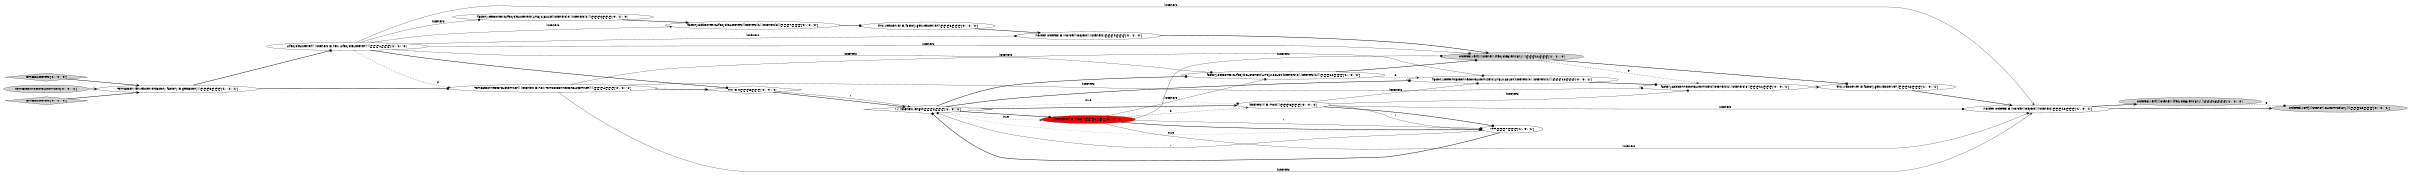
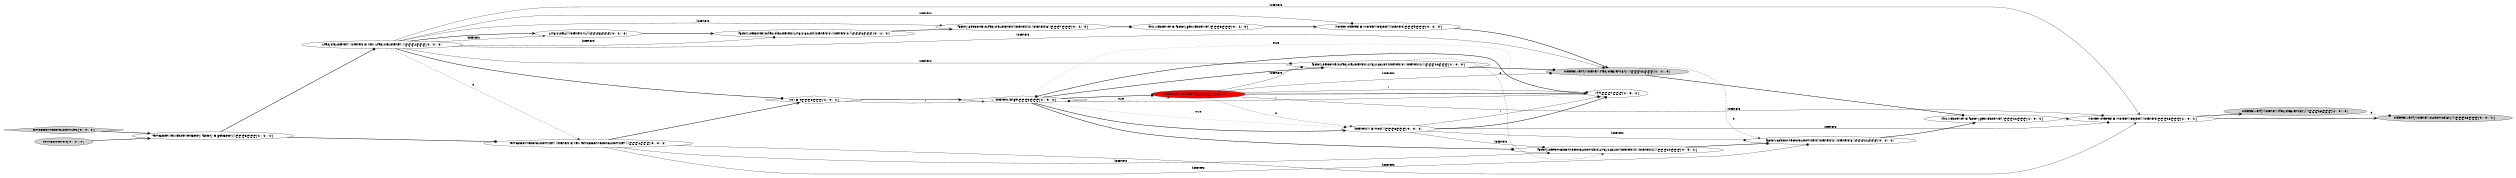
none -> (588, 34)
(46, 77) -> none
(46, 89) -> (64, 130)
(46, 101) -> (64, 142)
